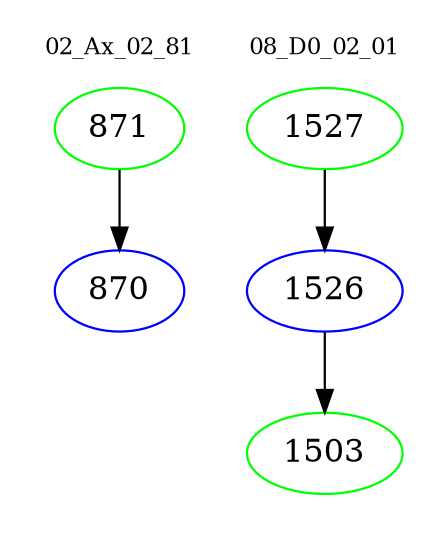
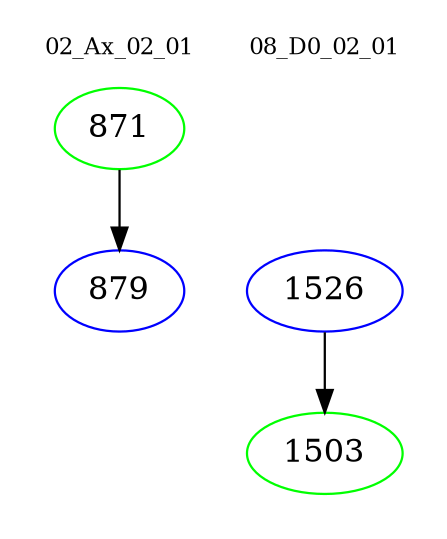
(120, 48) -> (120, 48)
(325, 129) -> none
(120, 291) -> (120, 291)
